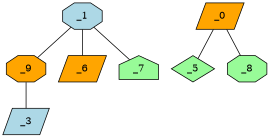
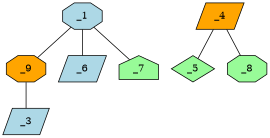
(220, 16) -> (220, 16)
(82, 69) -> (82, 69)
